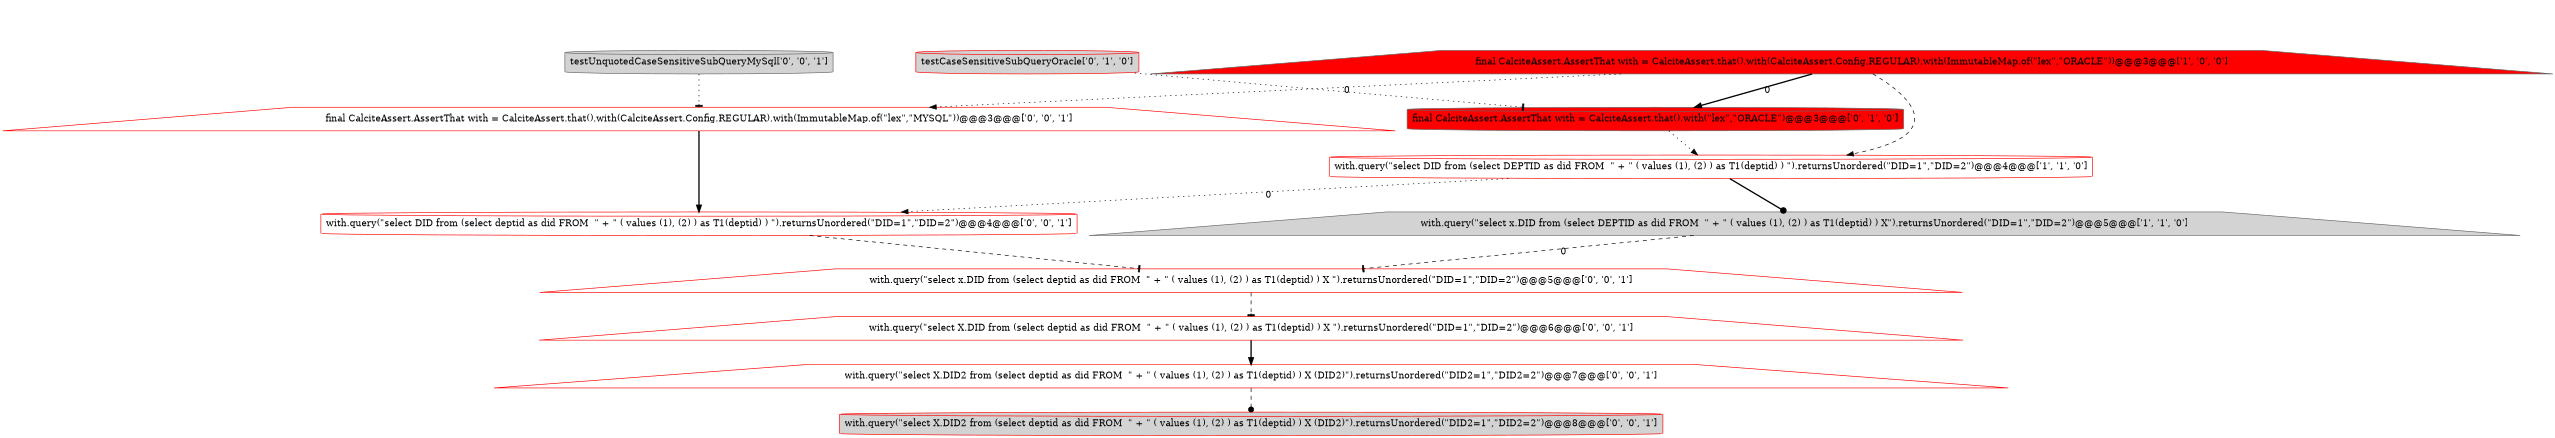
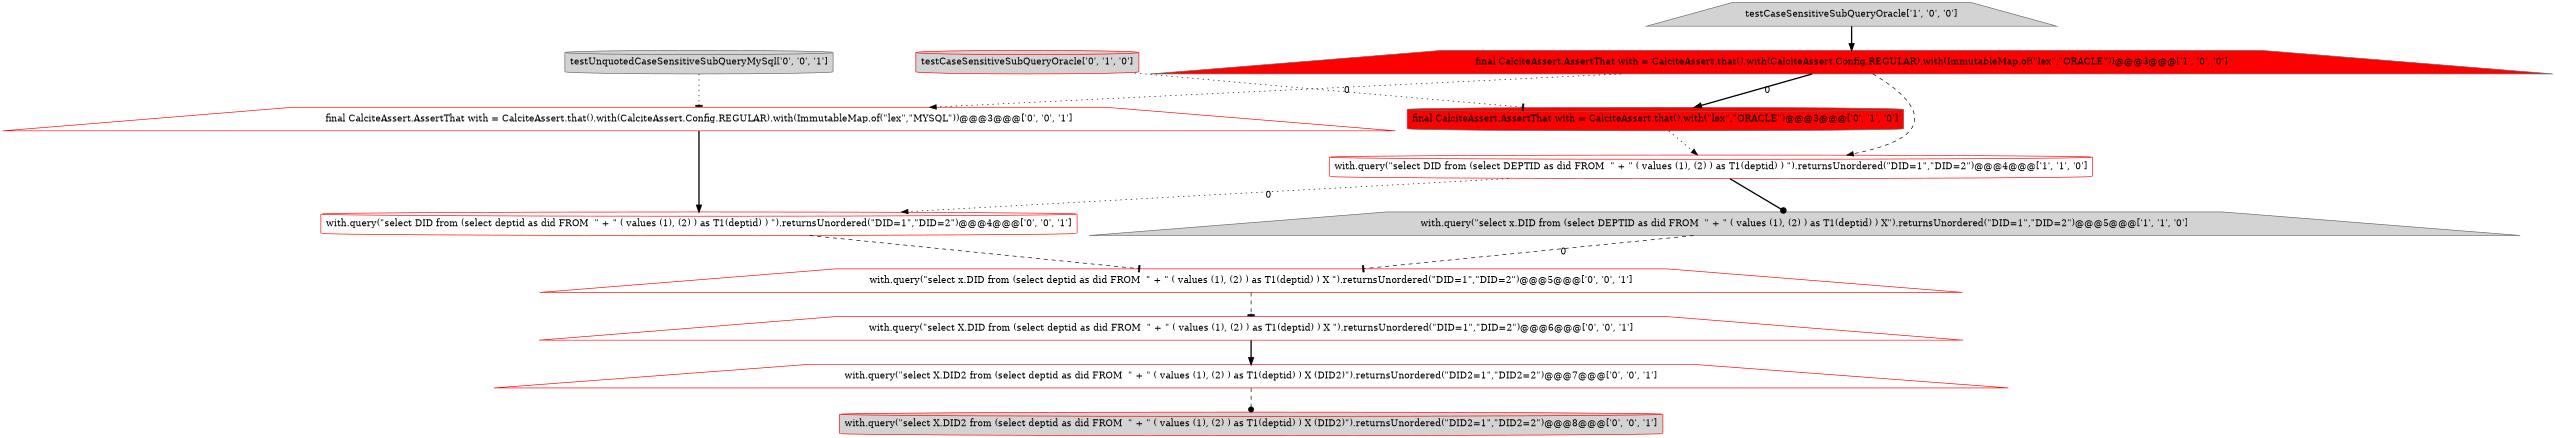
none -> (1852, 14)
